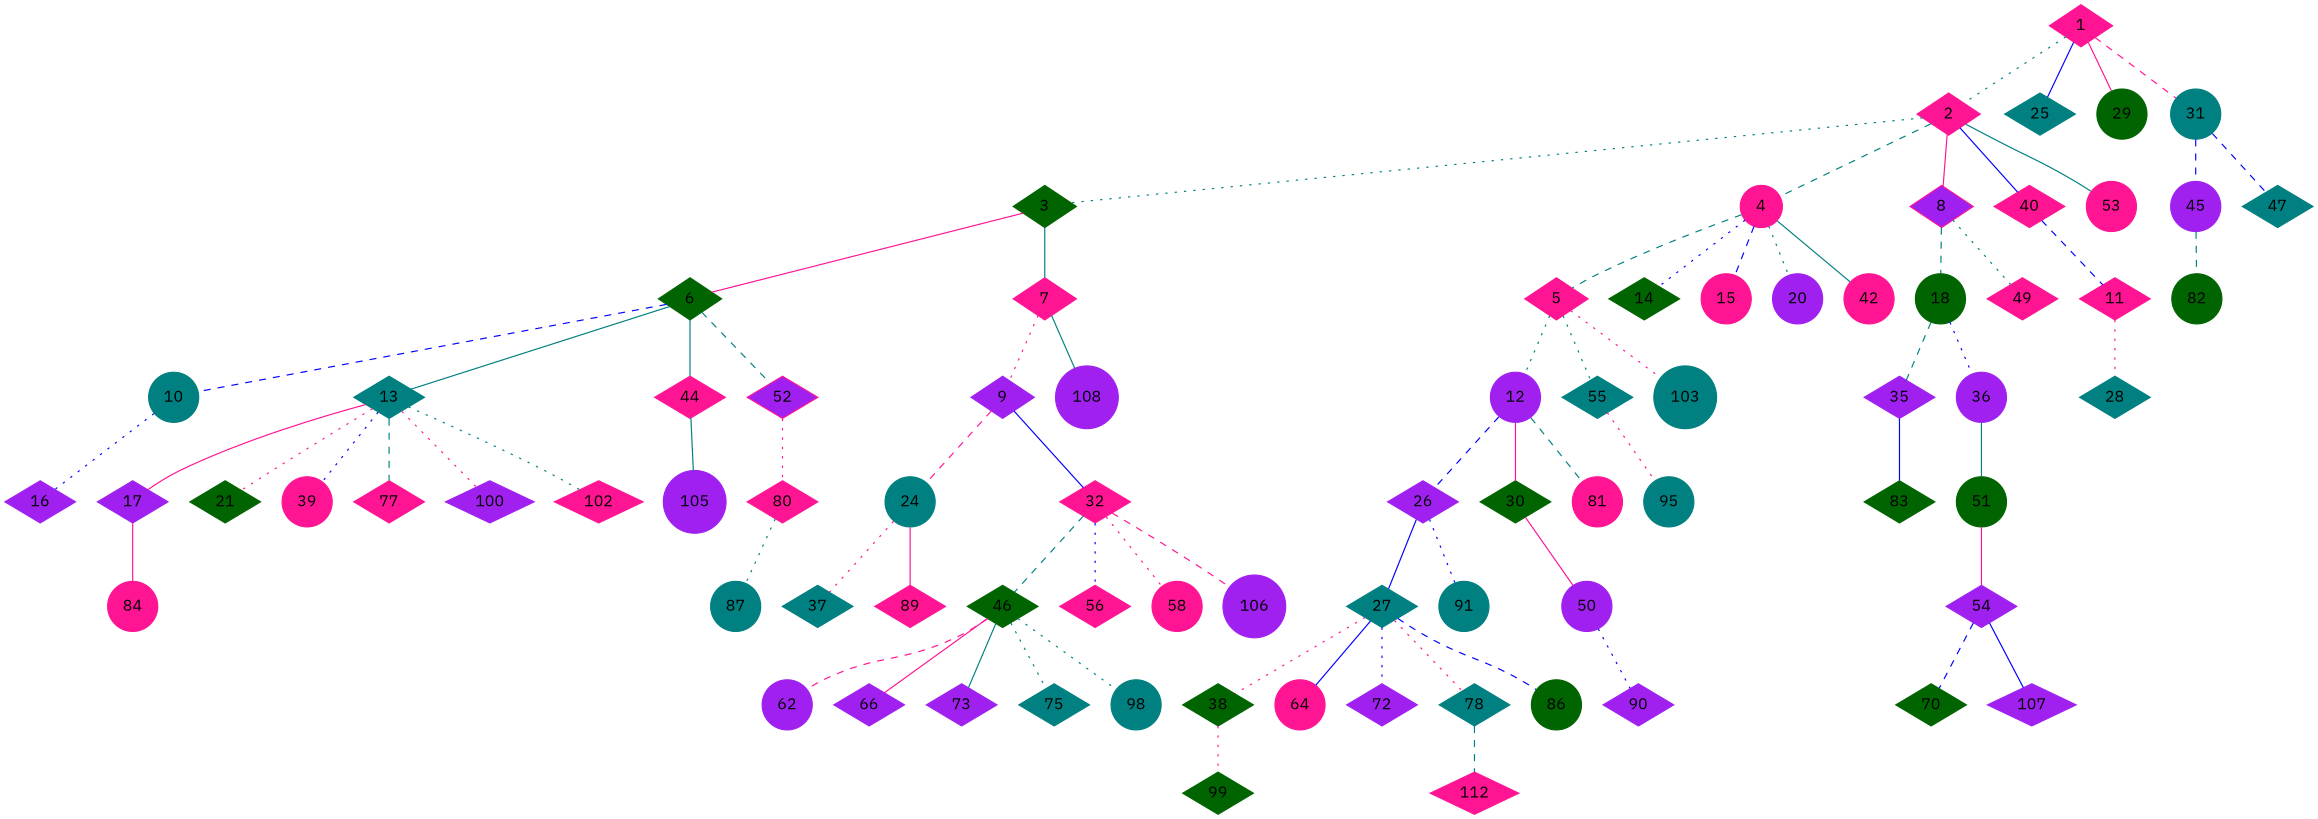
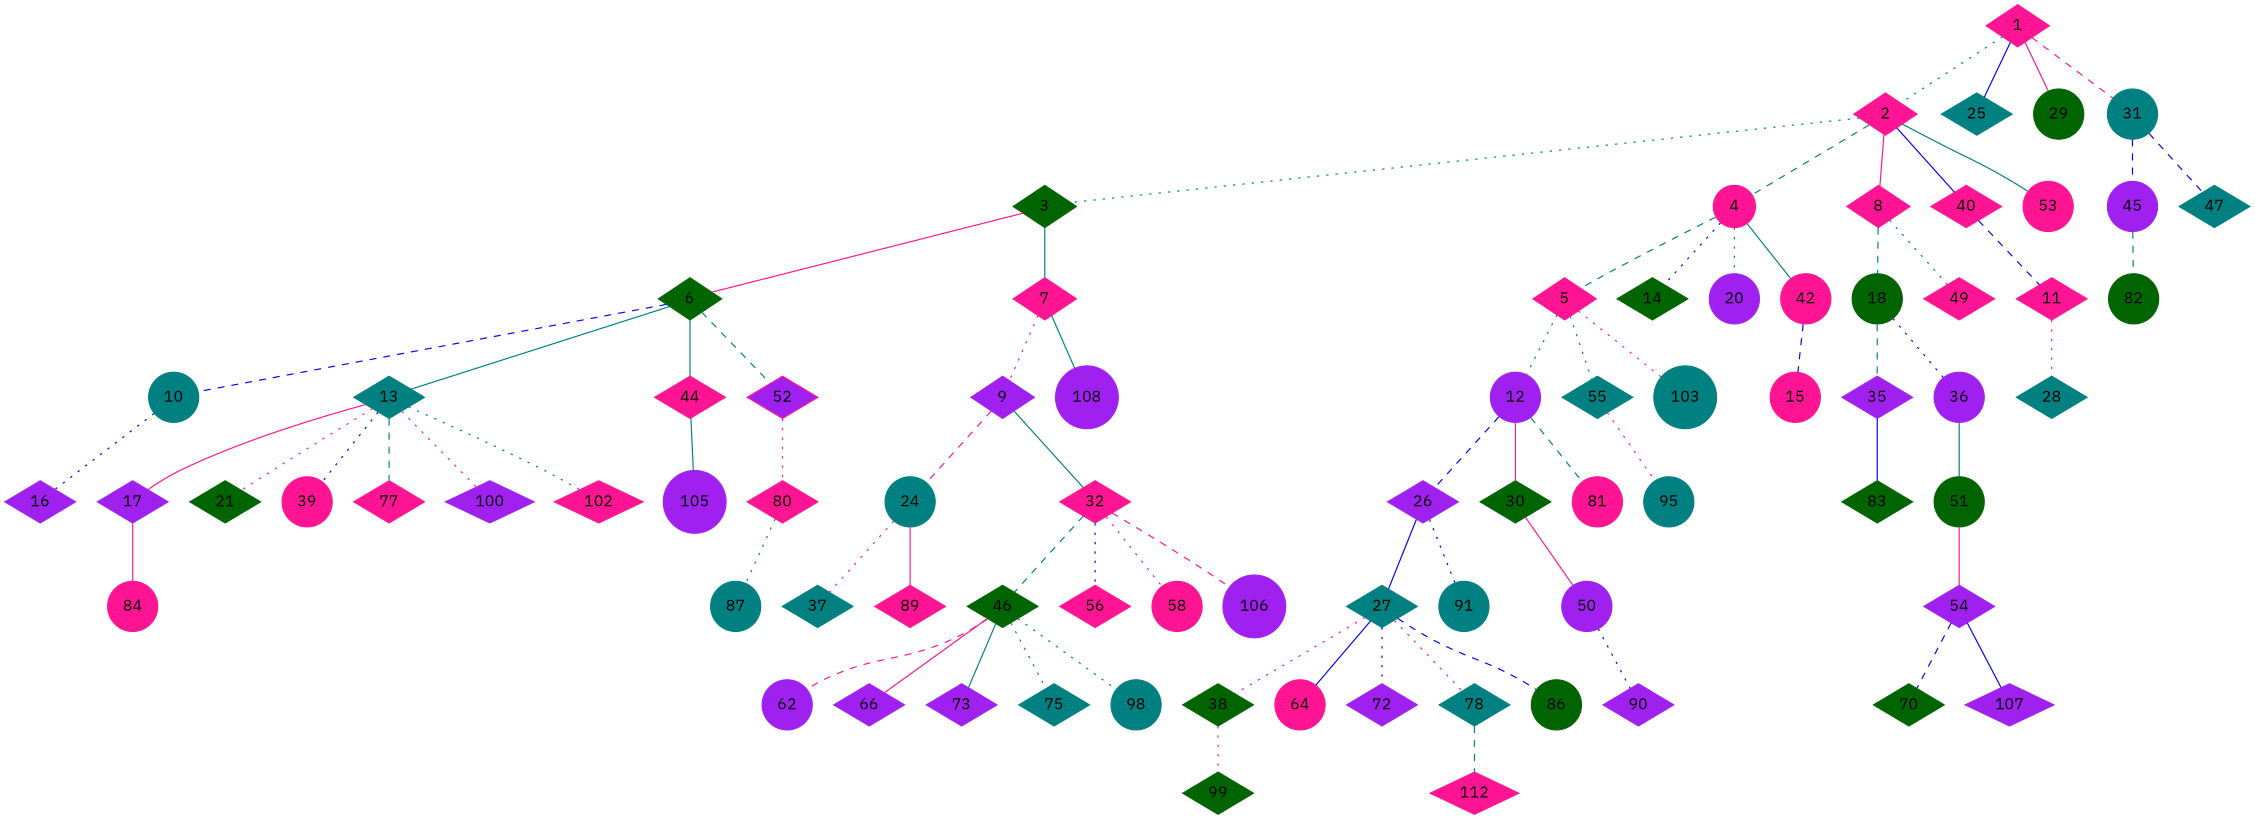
(1942, 206) -> (1878, 206)
(1744, 251) -> (1801, 348)
(1049, 449) -> (1049, 449)
